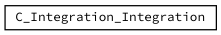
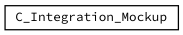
(111, 18) -> (92, 18)
